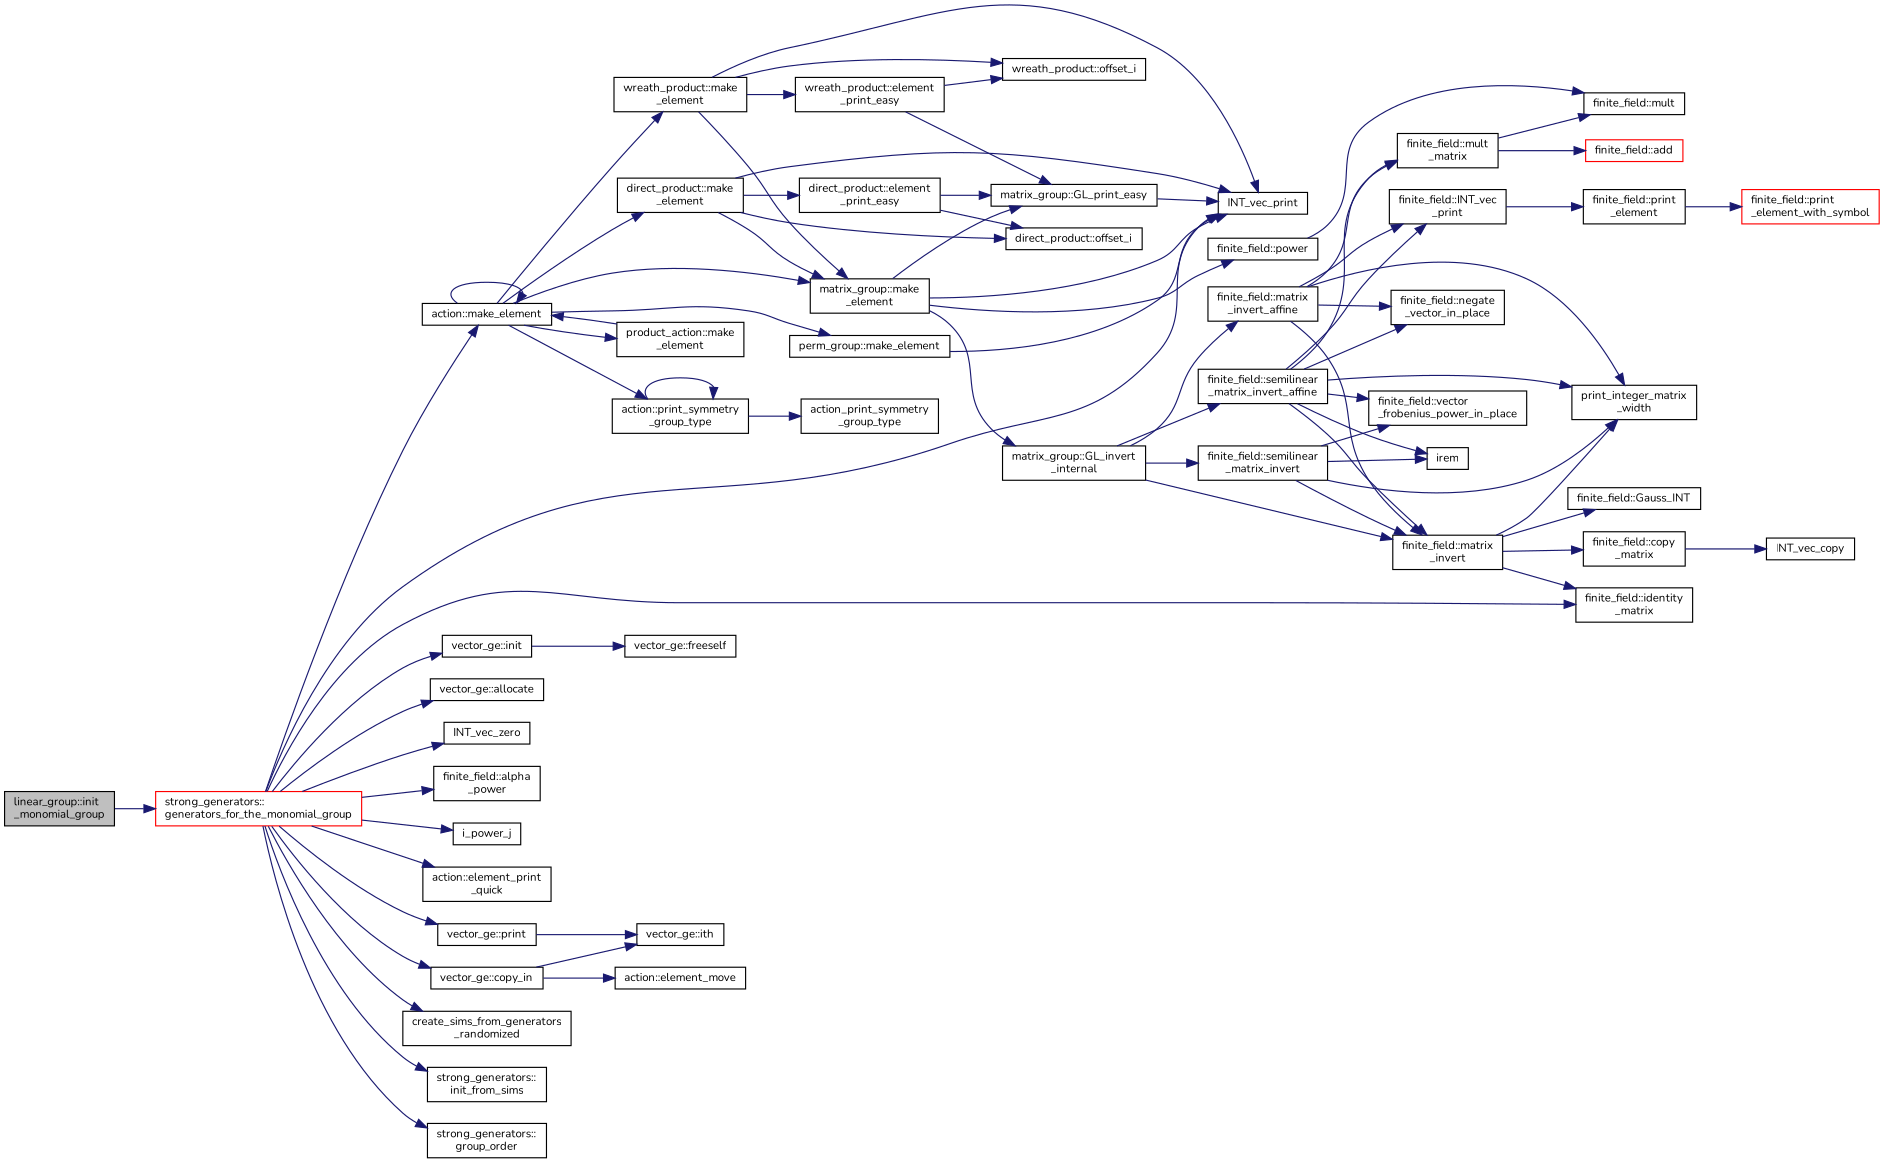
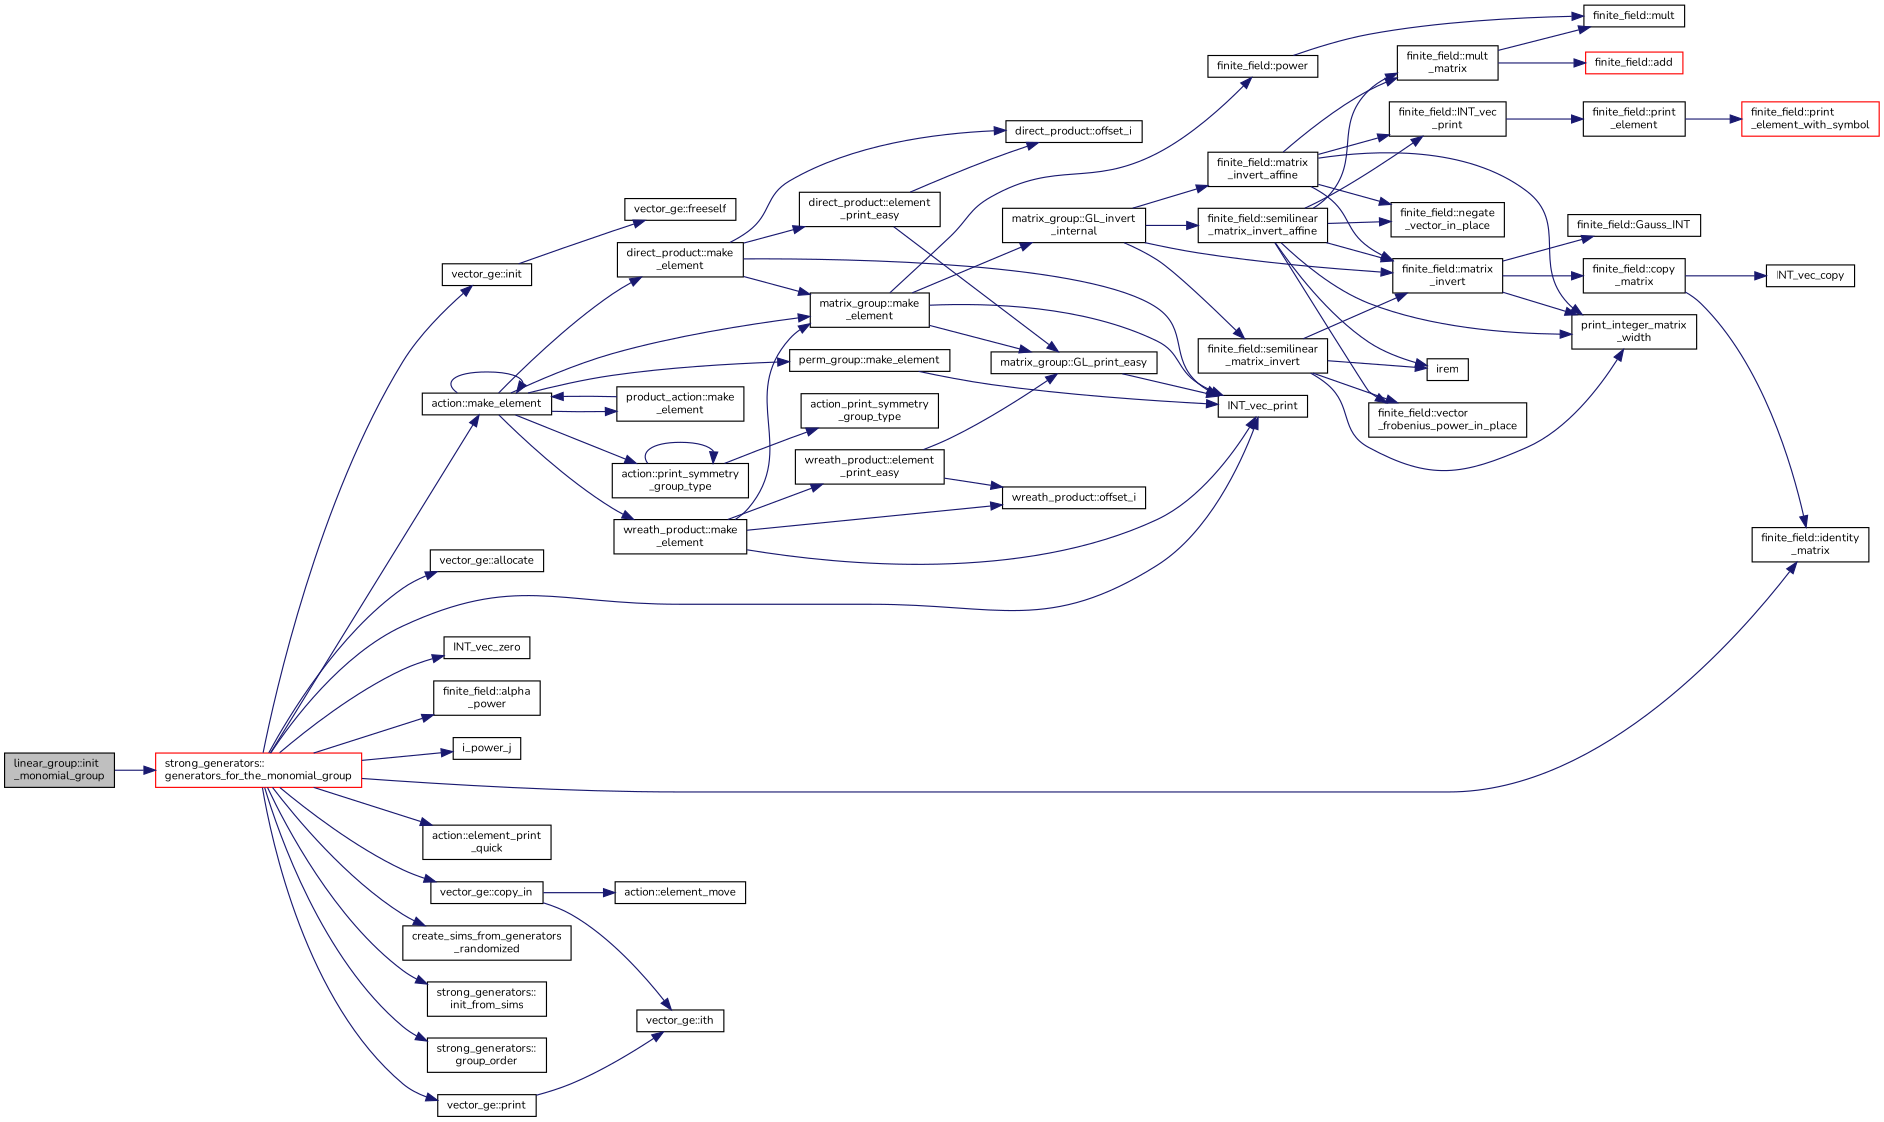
(1534, 577) -> (1762, 394)
